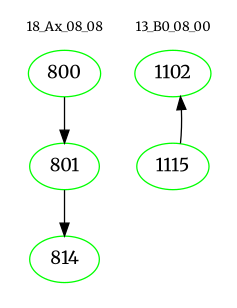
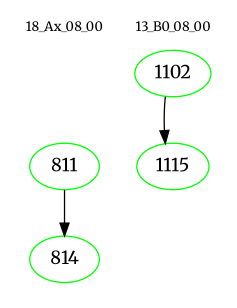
(65, 28) -> (65, 28)
(65, 74) -> none
(182, 127) -> (164, 114)
(65, 166) -> (65, 166)
